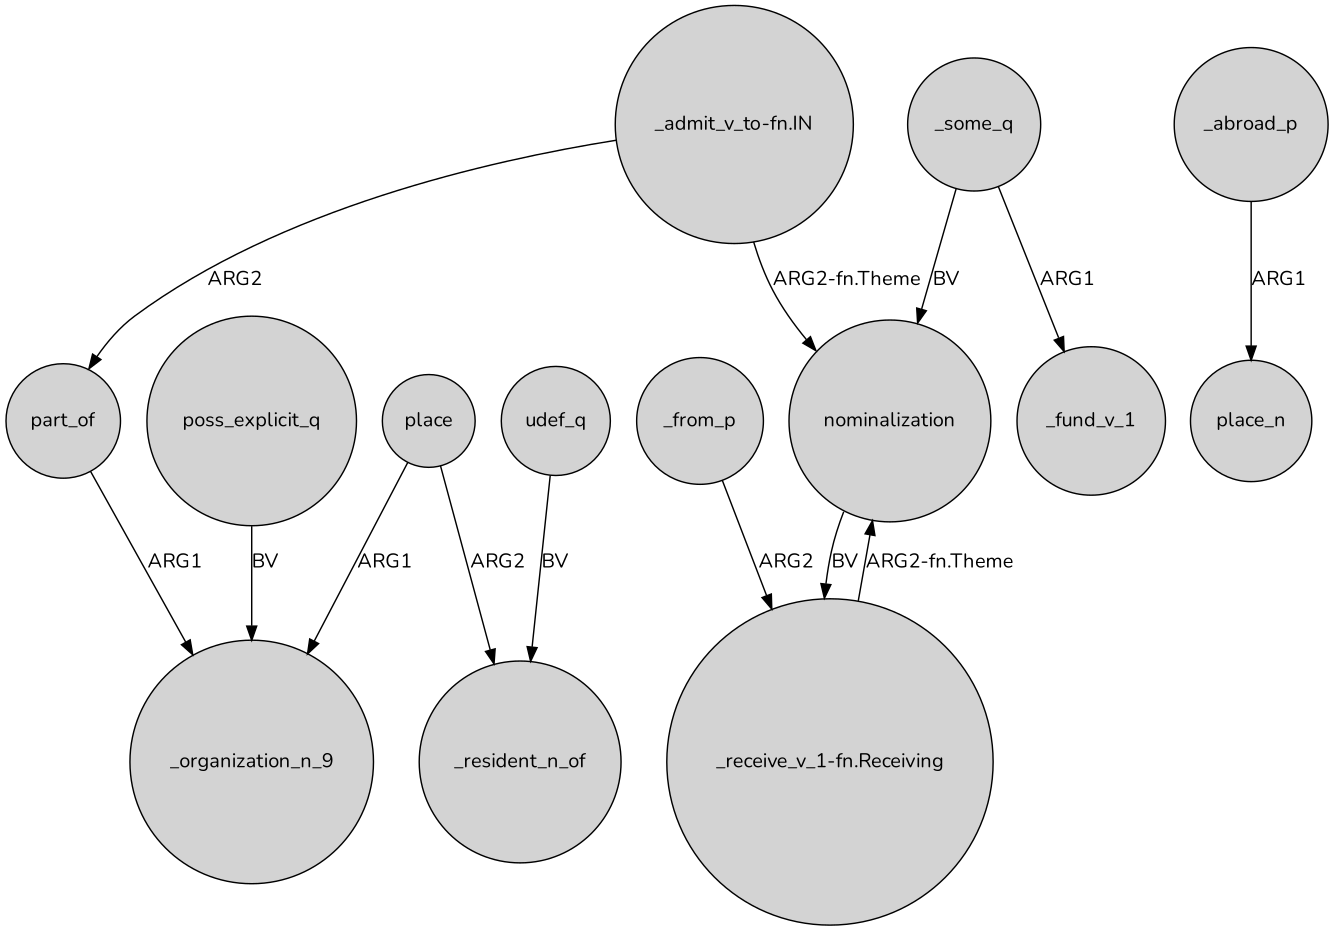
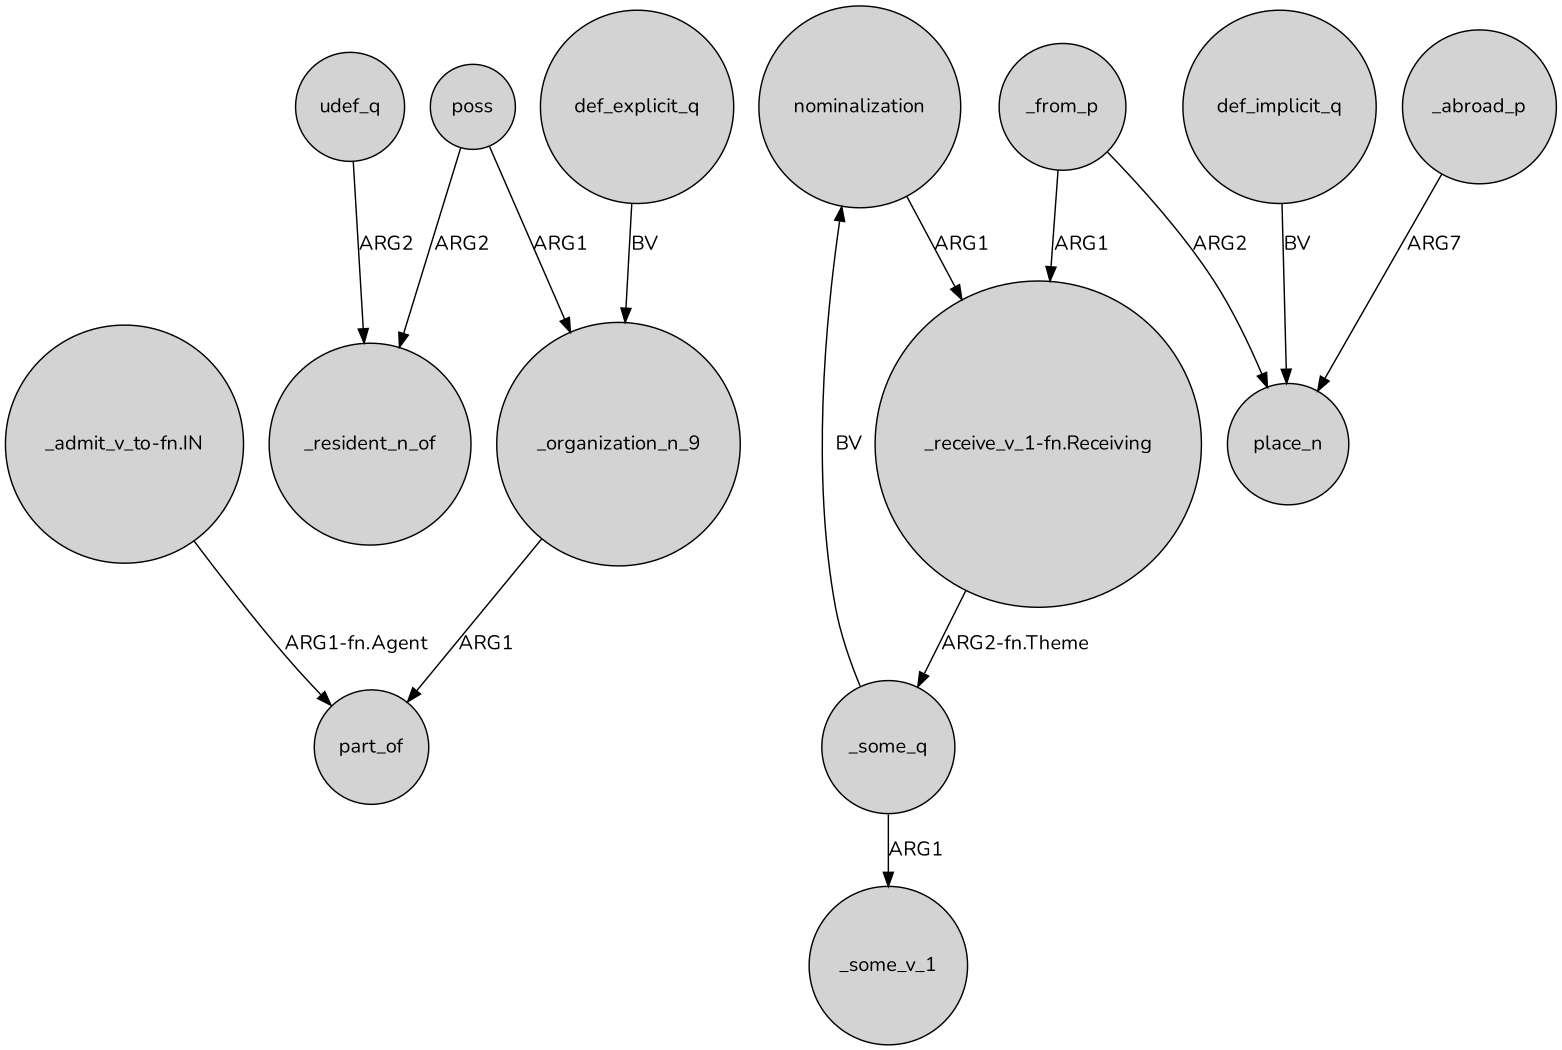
none -> (1280, 107)
none -> (1196, 255)
(235, 280) -> (357, 644)
(1279, 280) -> (1434, 244)
(775, 294) -> none
(252, 421) -> (637, 107)
(429, 421) -> (473, 107)
(1091, 421) -> (888, 966)
(138, 557) -> (479, 615)
(555, 562) -> (386, 244)
(786, 562) -> (1082, 244)
(845, 562) -> (962, 244)
(864, 568) -> (945, 632)
